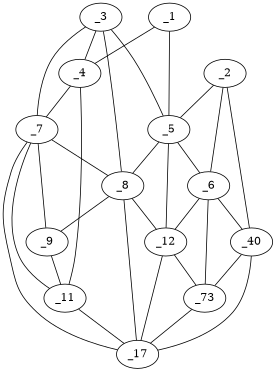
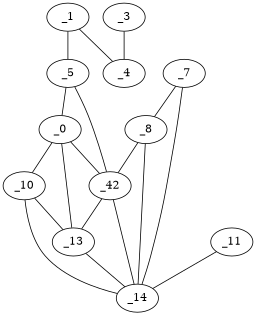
(49, 64) -> none
(141, 71) -> none
(225, 73) -> none
(58, 101) -> none
(113, 101) -> none
(146, 158) -> none
(81, 186) -> none
(209, 186) -> (60, 130)
(12, 221) -> none
(47, 242) -> none
(166, 242) -> (110, 186)
(252, 242) -> (24, 186)
(205, 298) -> (73, 242)
(138, 354) -> (137, 298)
